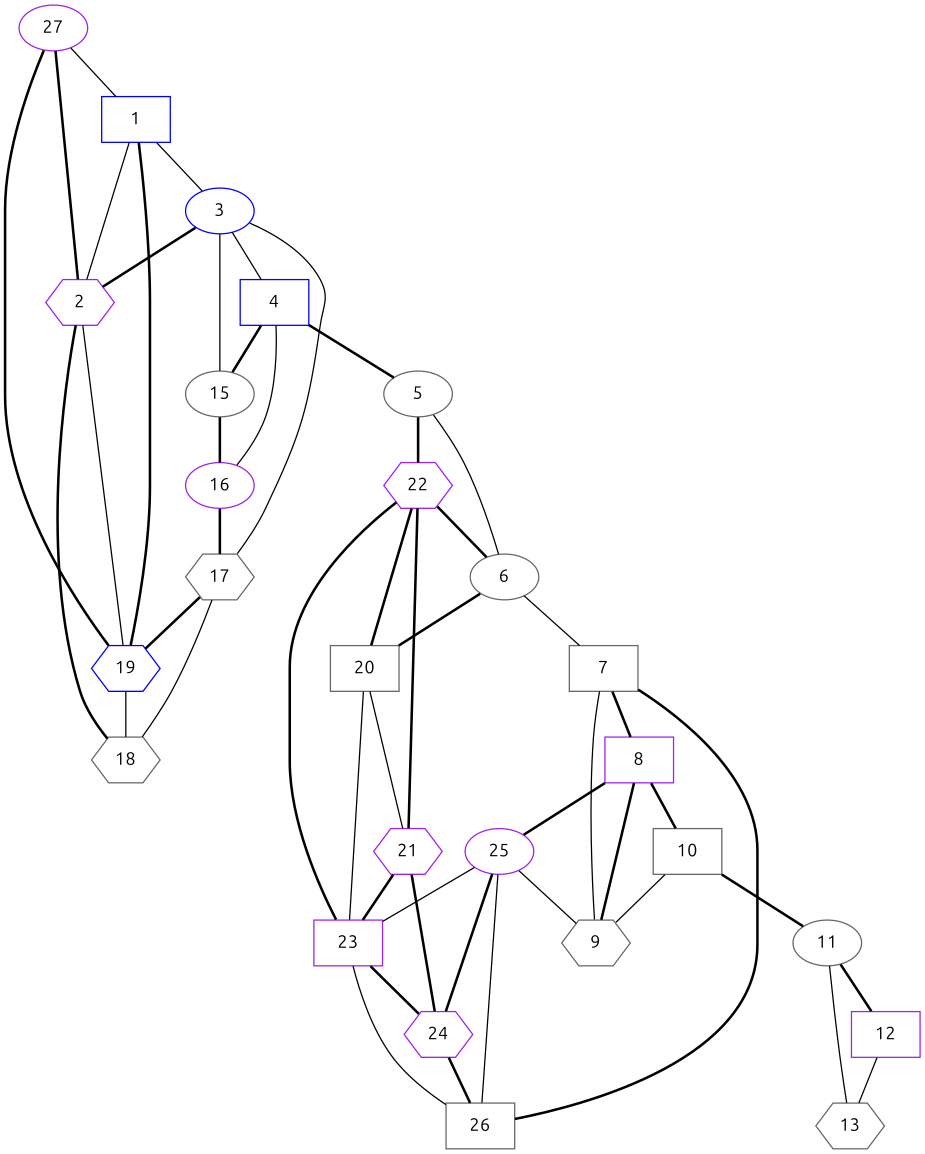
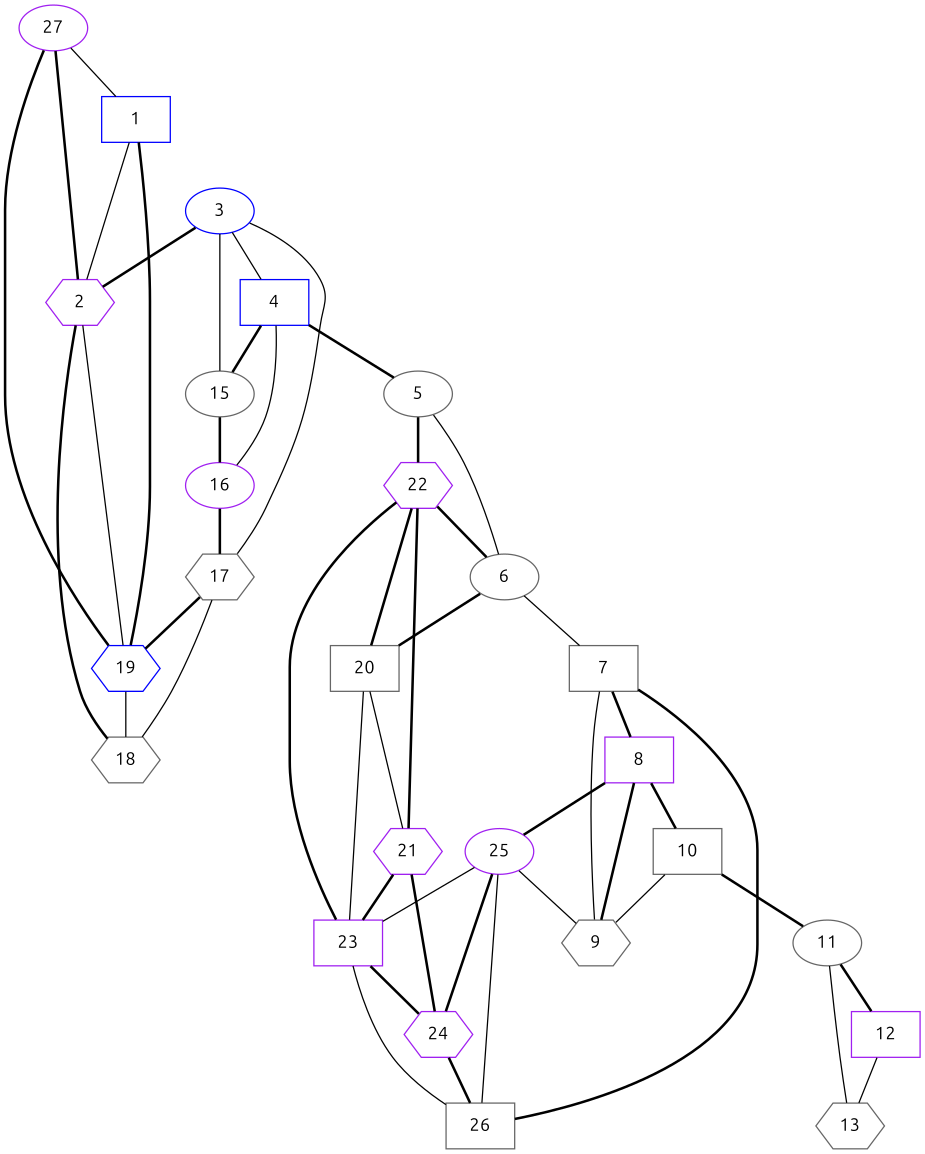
(179, 167) -> none
